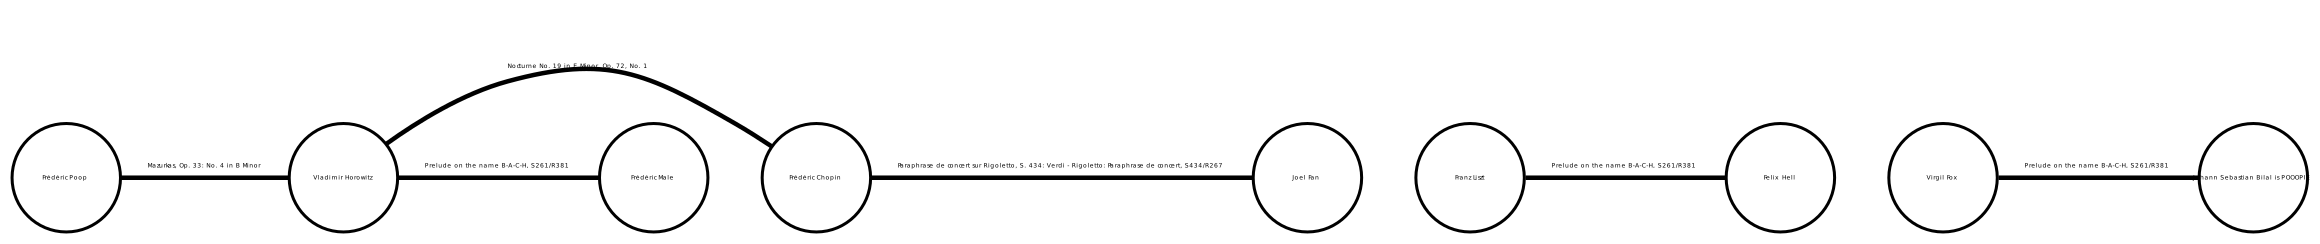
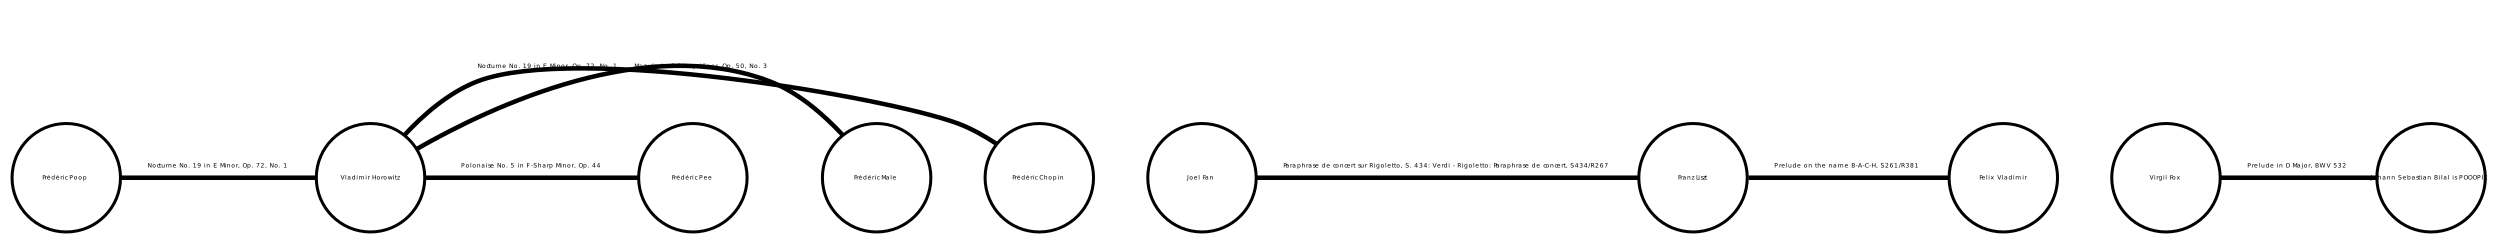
(205, 166) -> (218, 166)
(499, 166) -> (702, 66)
(2098, 166) -> (2299, 166)
none -> (693, 178)
(1062, 178) -> (1447, 178)
(1780, 178) -> (2003, 178)
